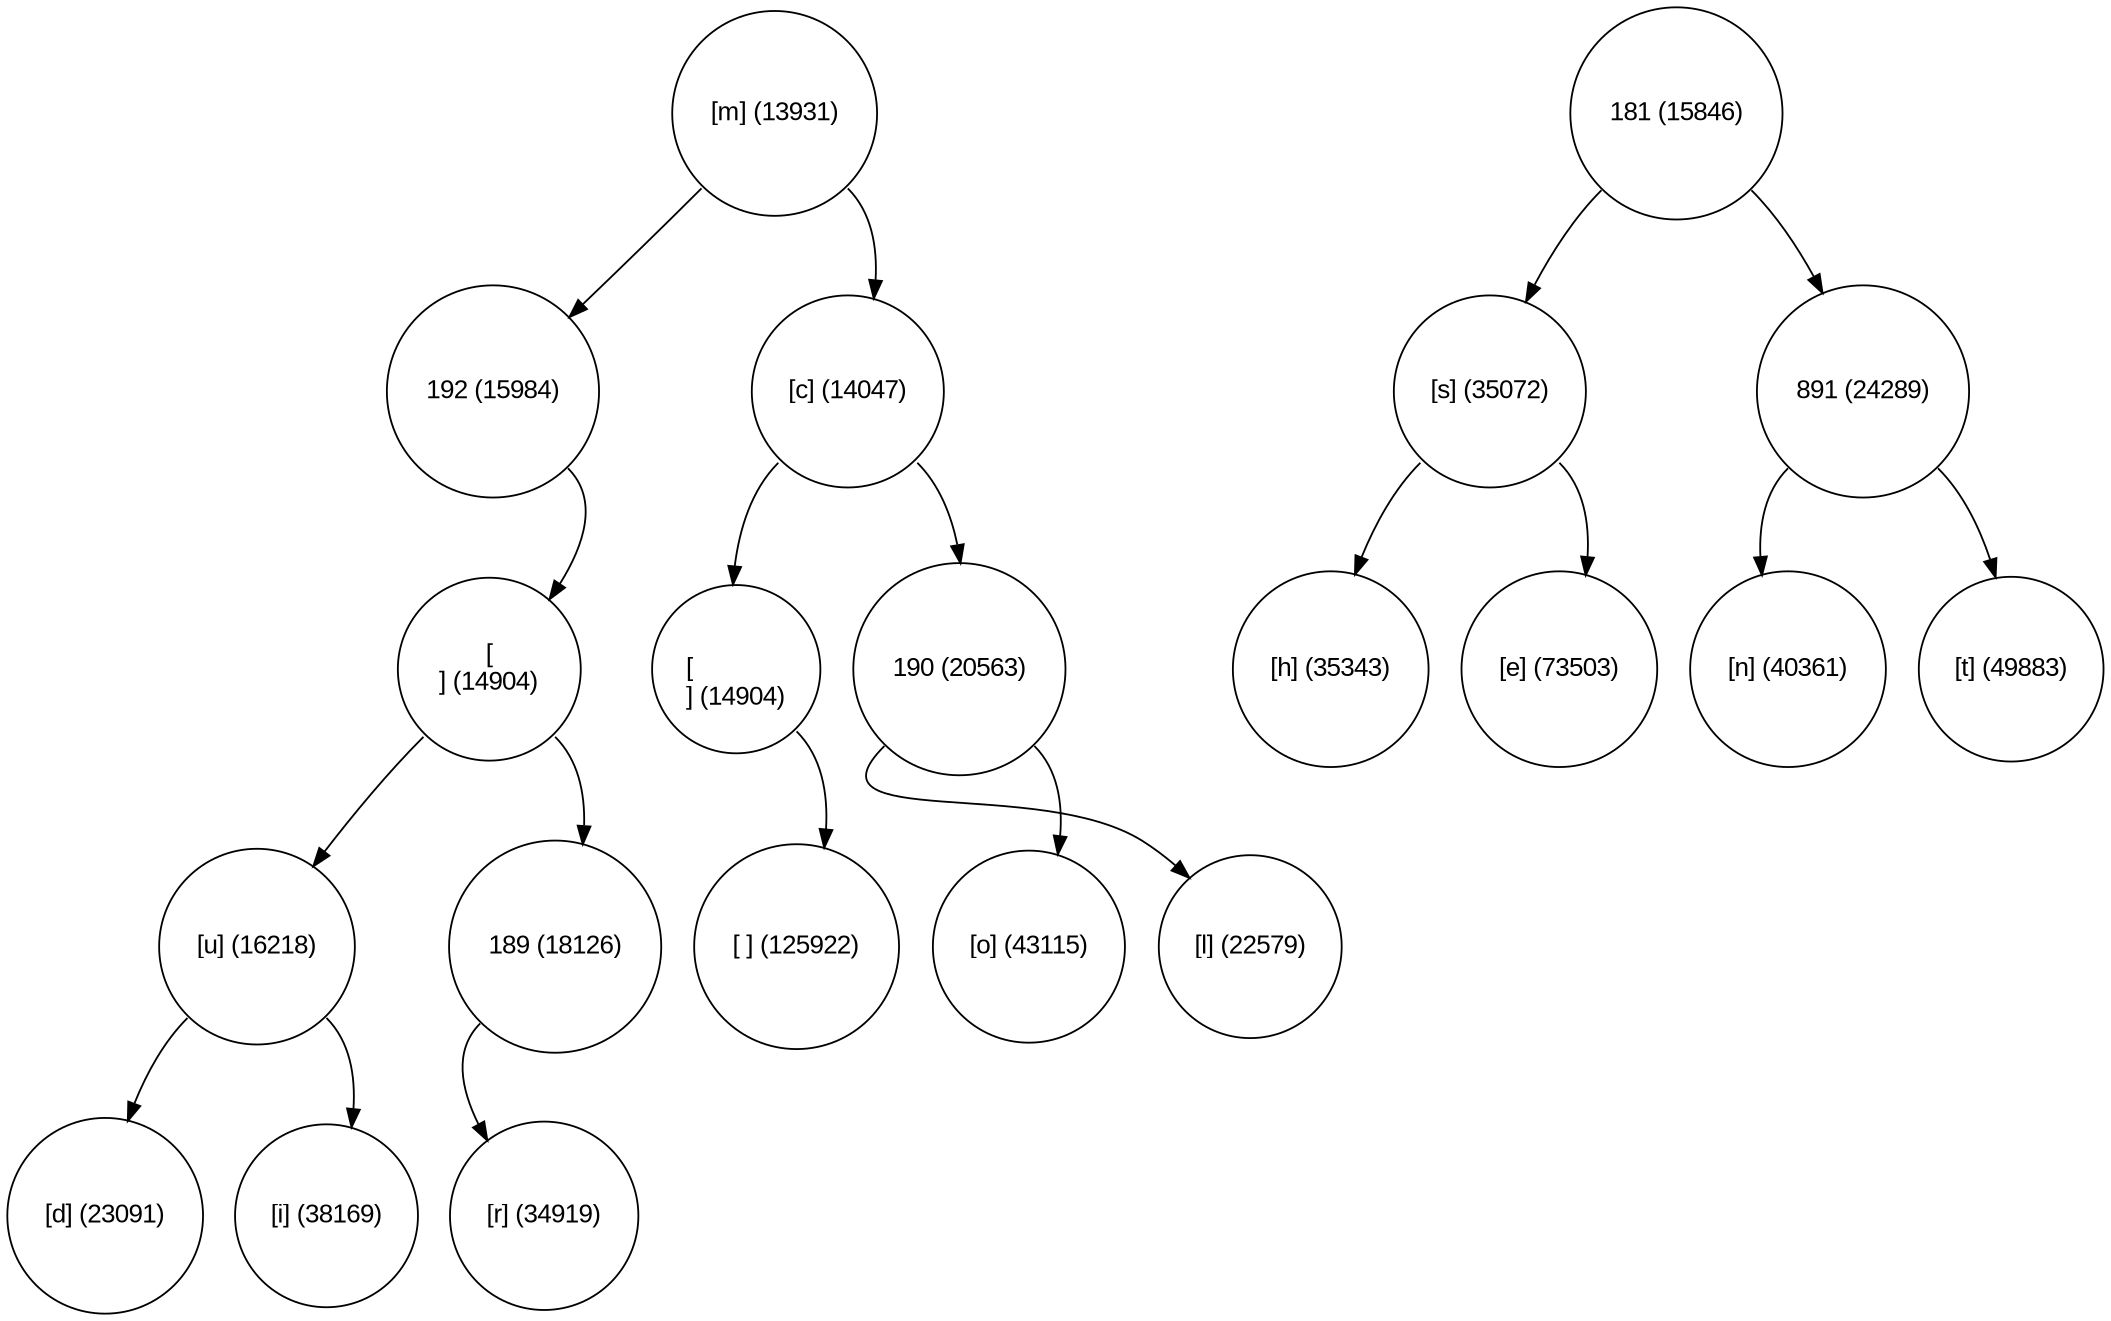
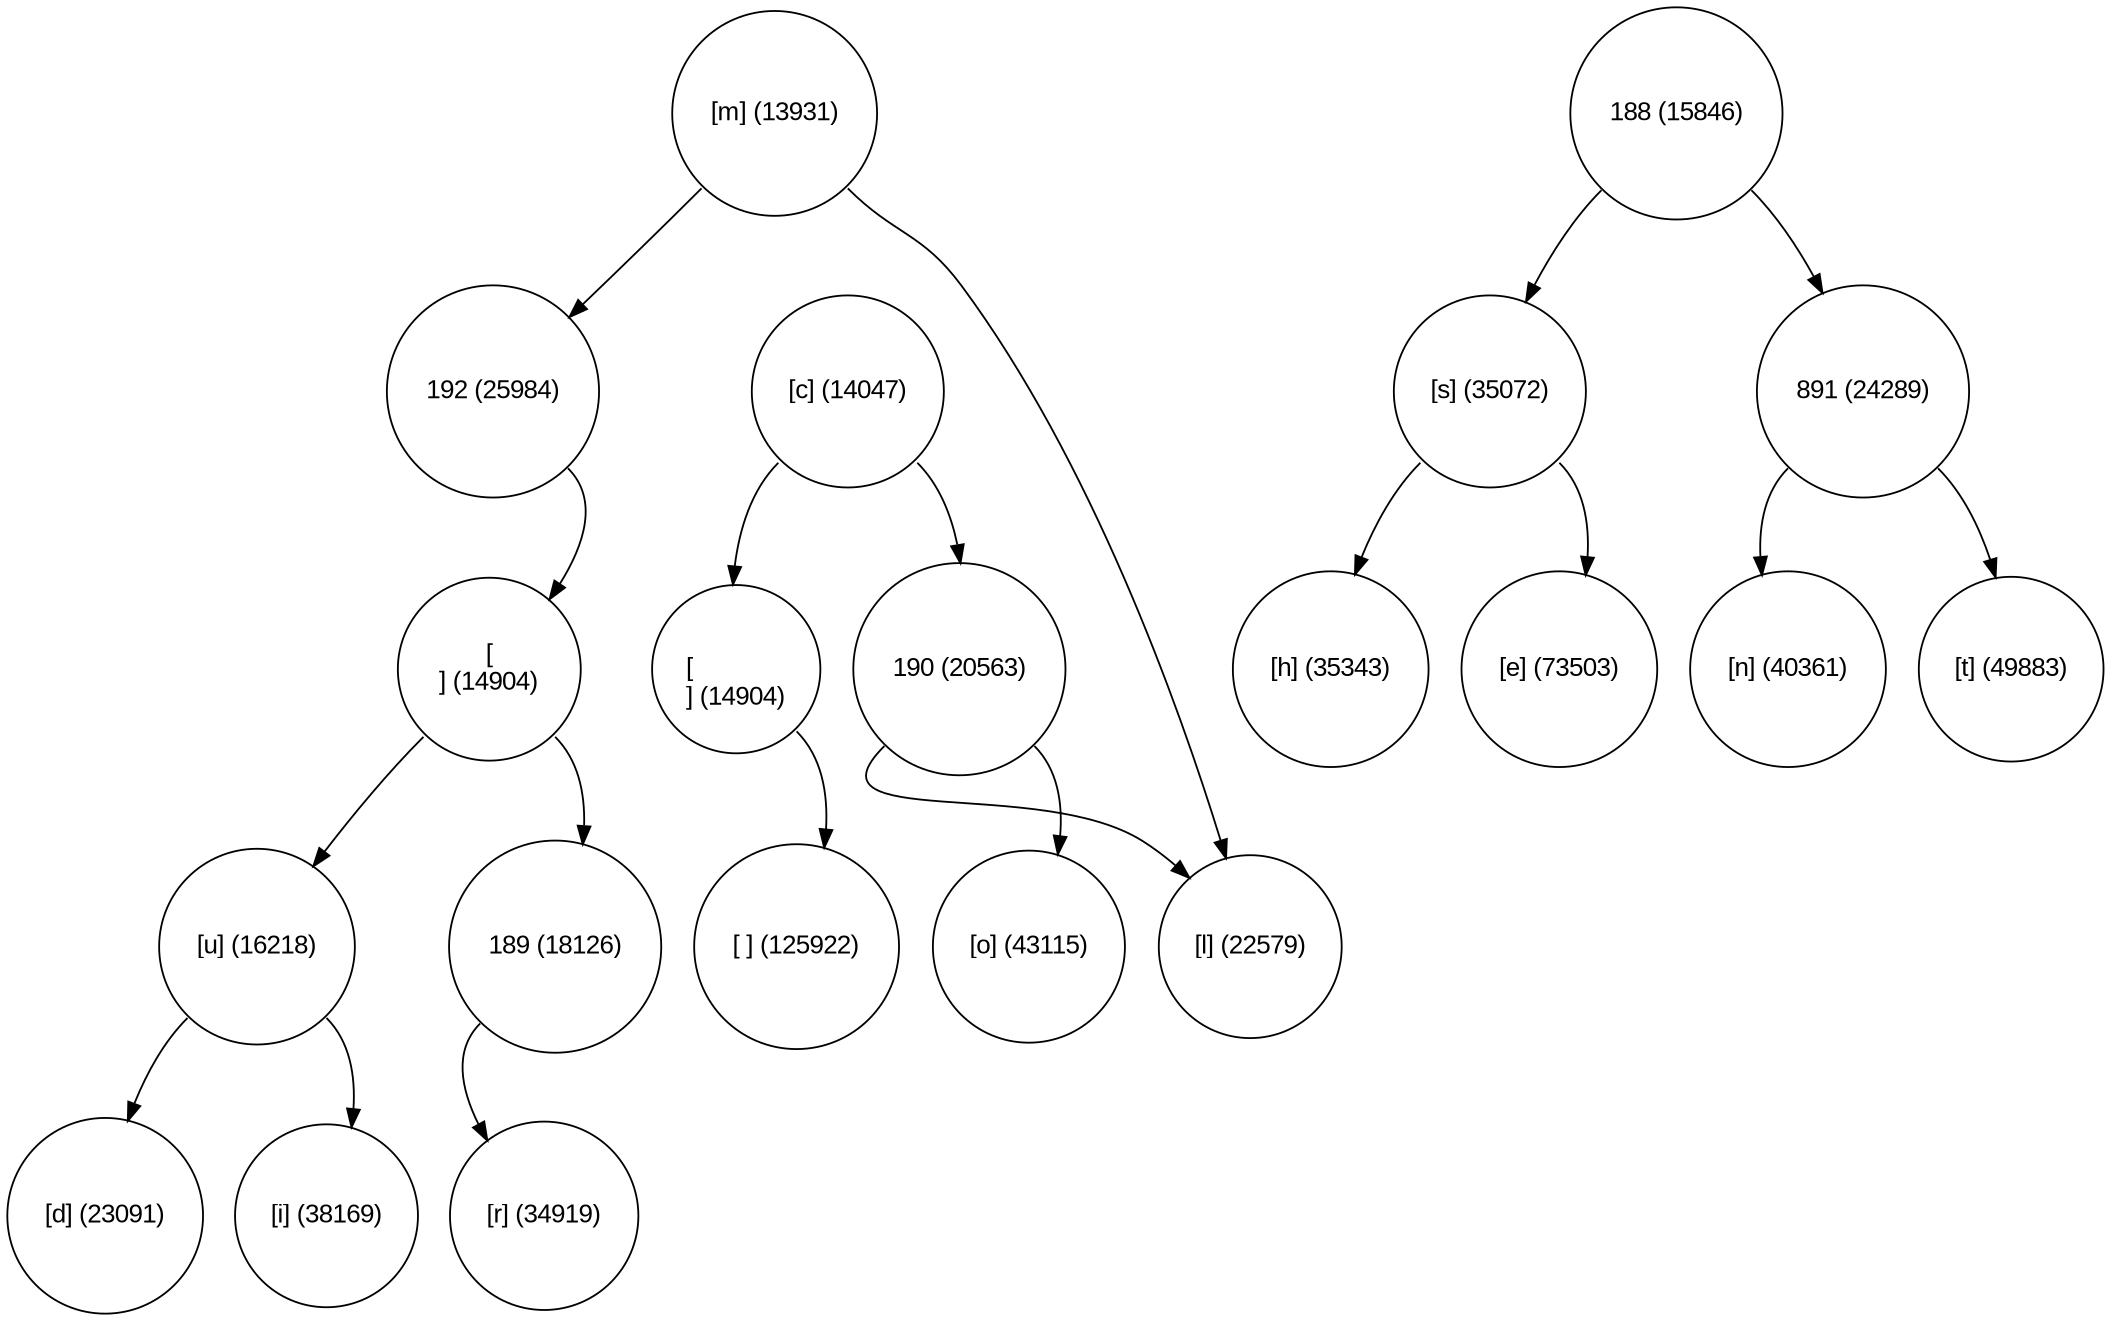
(1676, 113) -> (1676, 113)
(871, 231) -> (1081, 485)
(493, 391) -> (493, 391)
